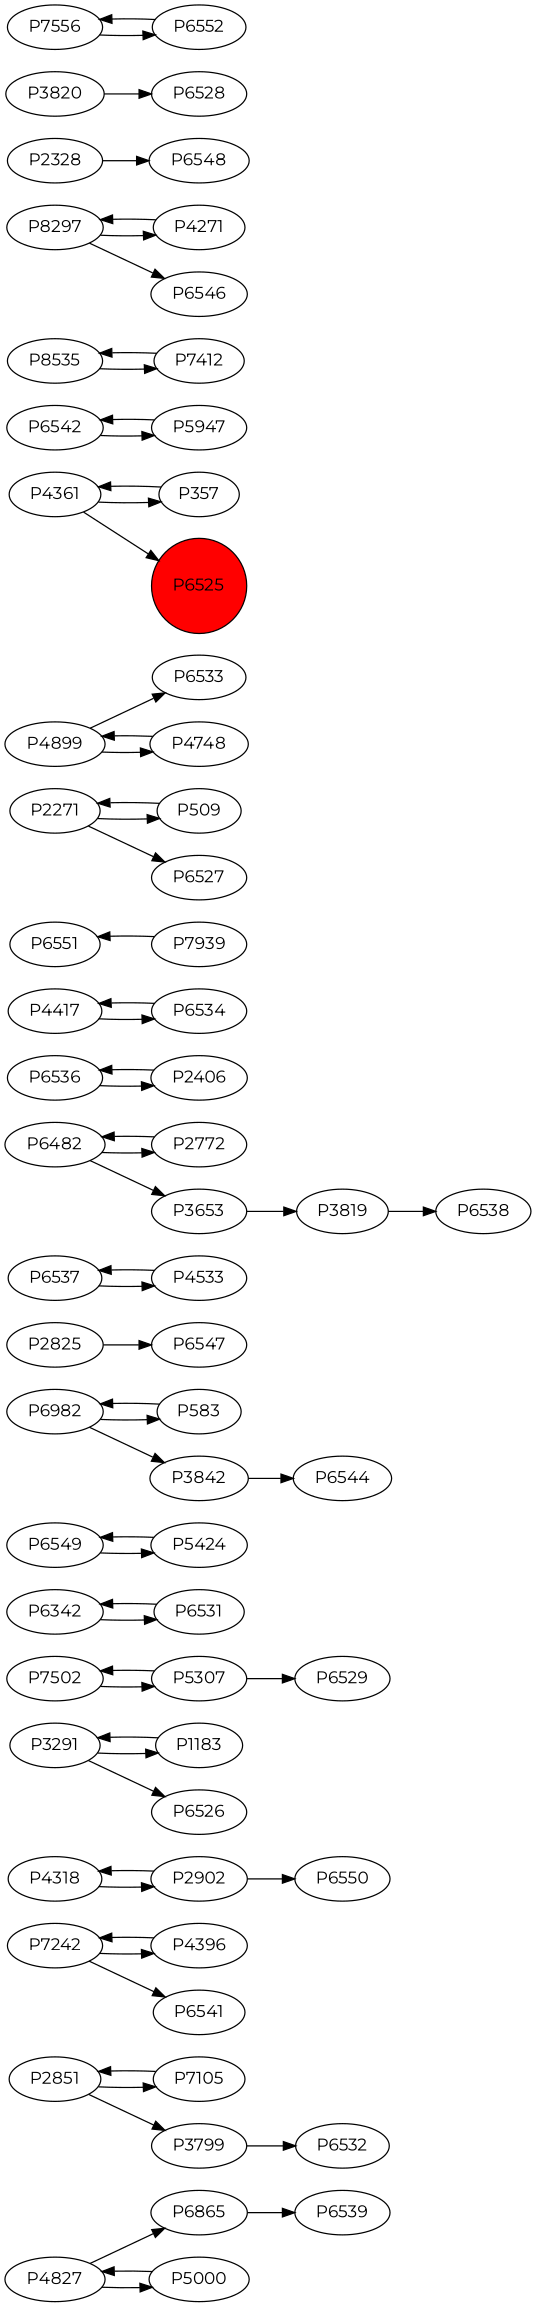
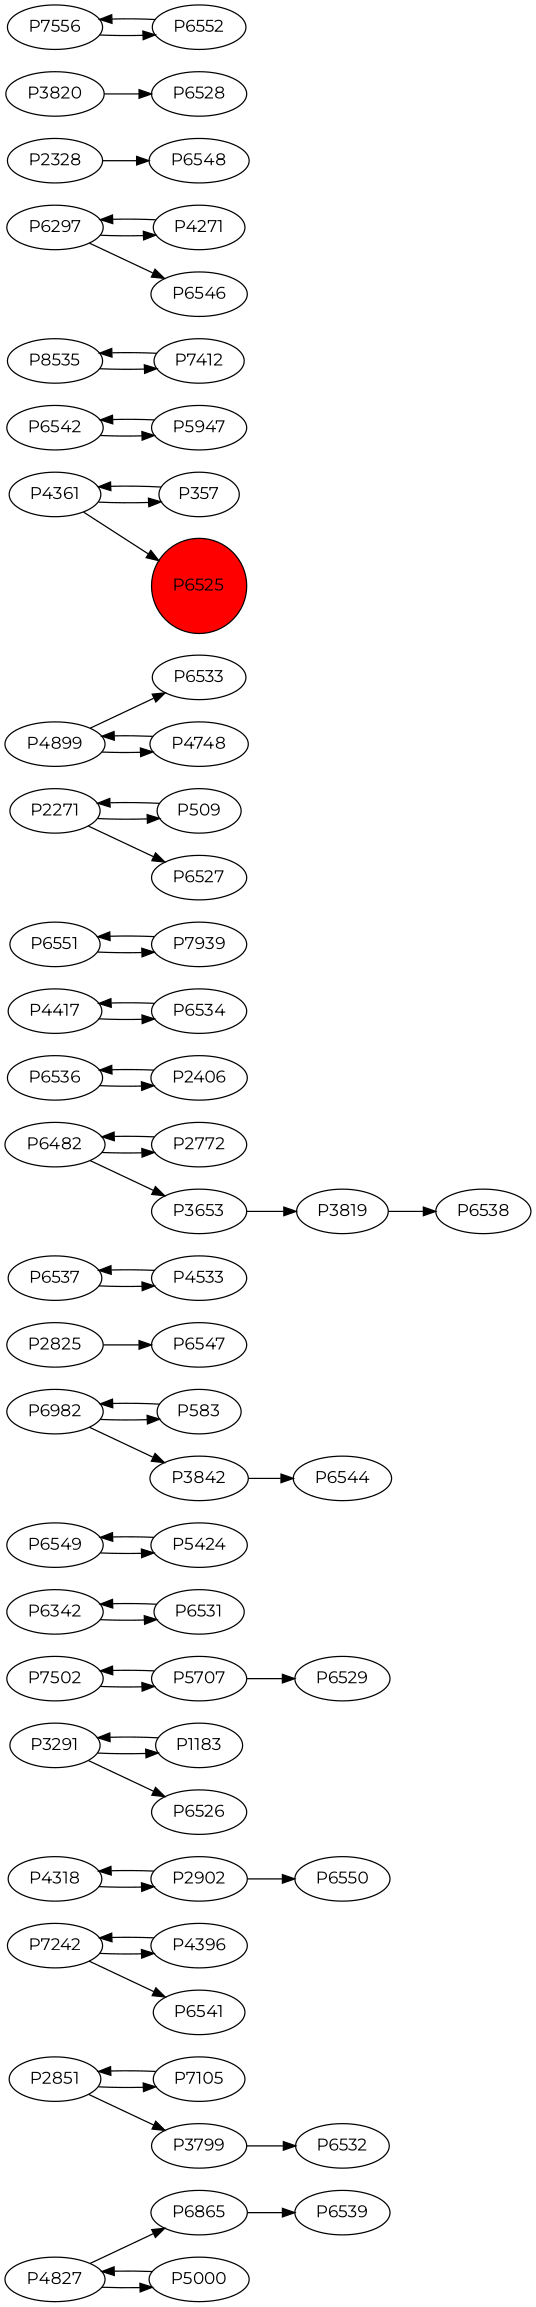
(55, 227) -> (55, 227)
none -> (120, 953)
(199, 1679) -> (199, 1679)
